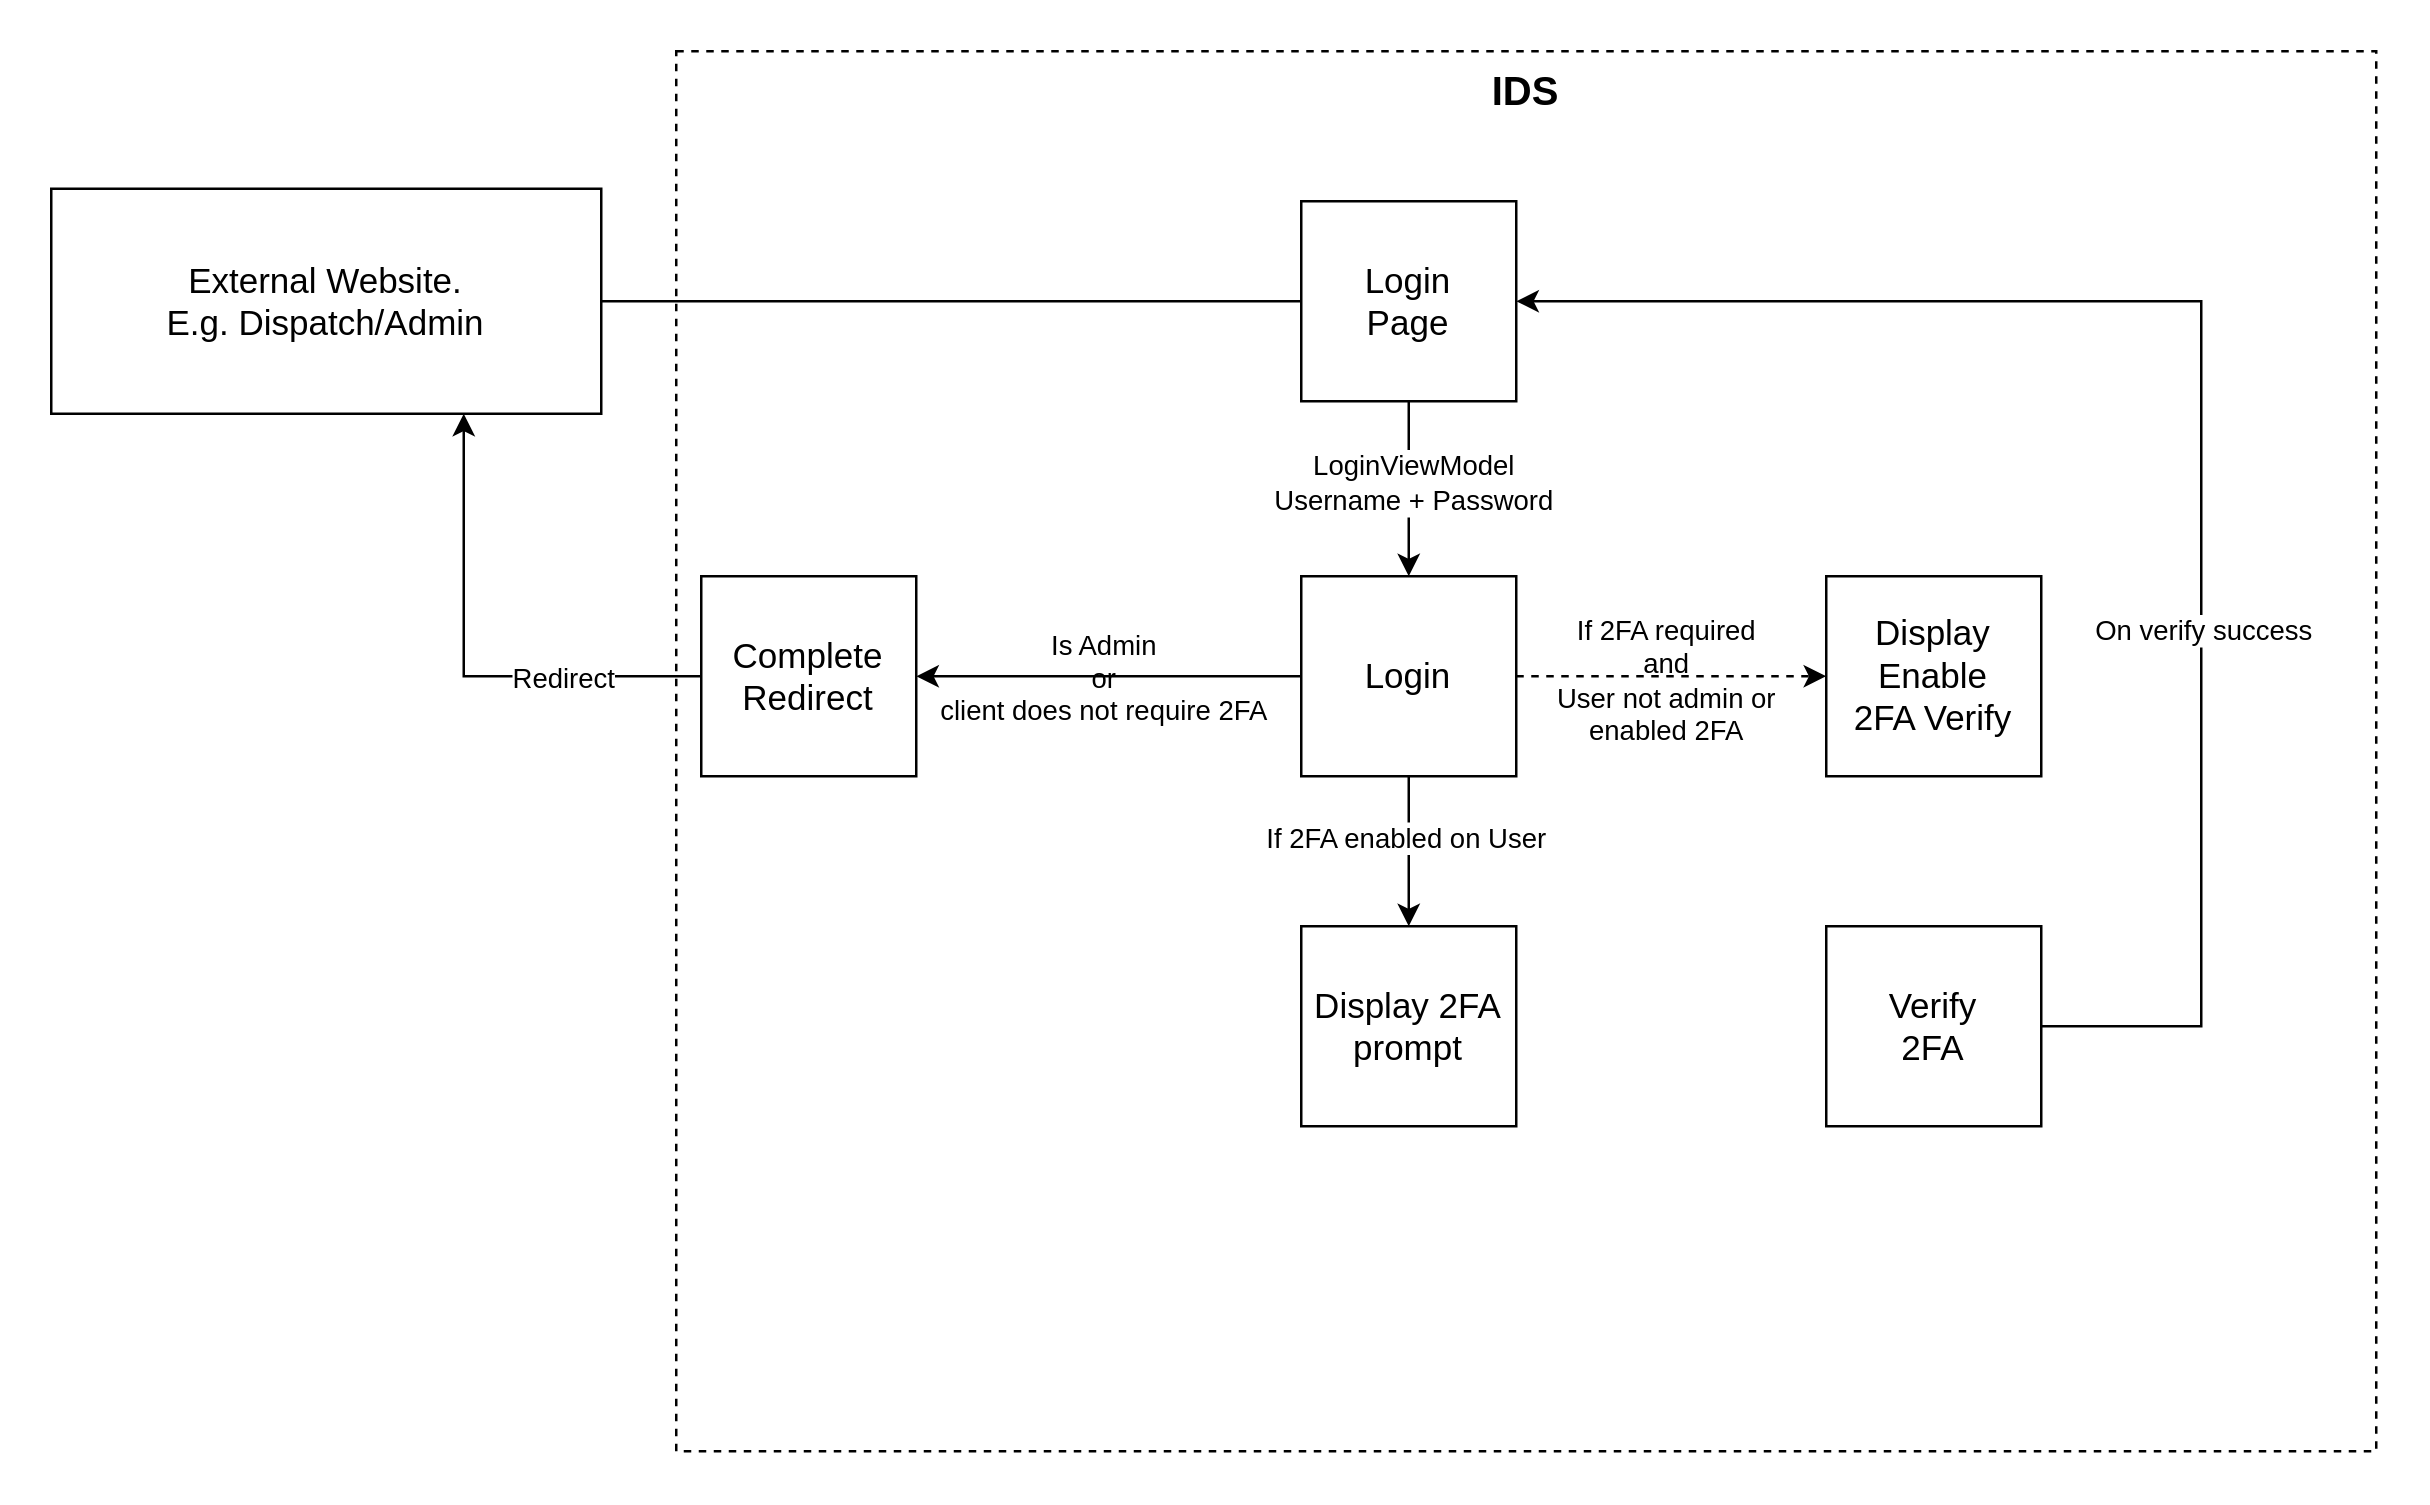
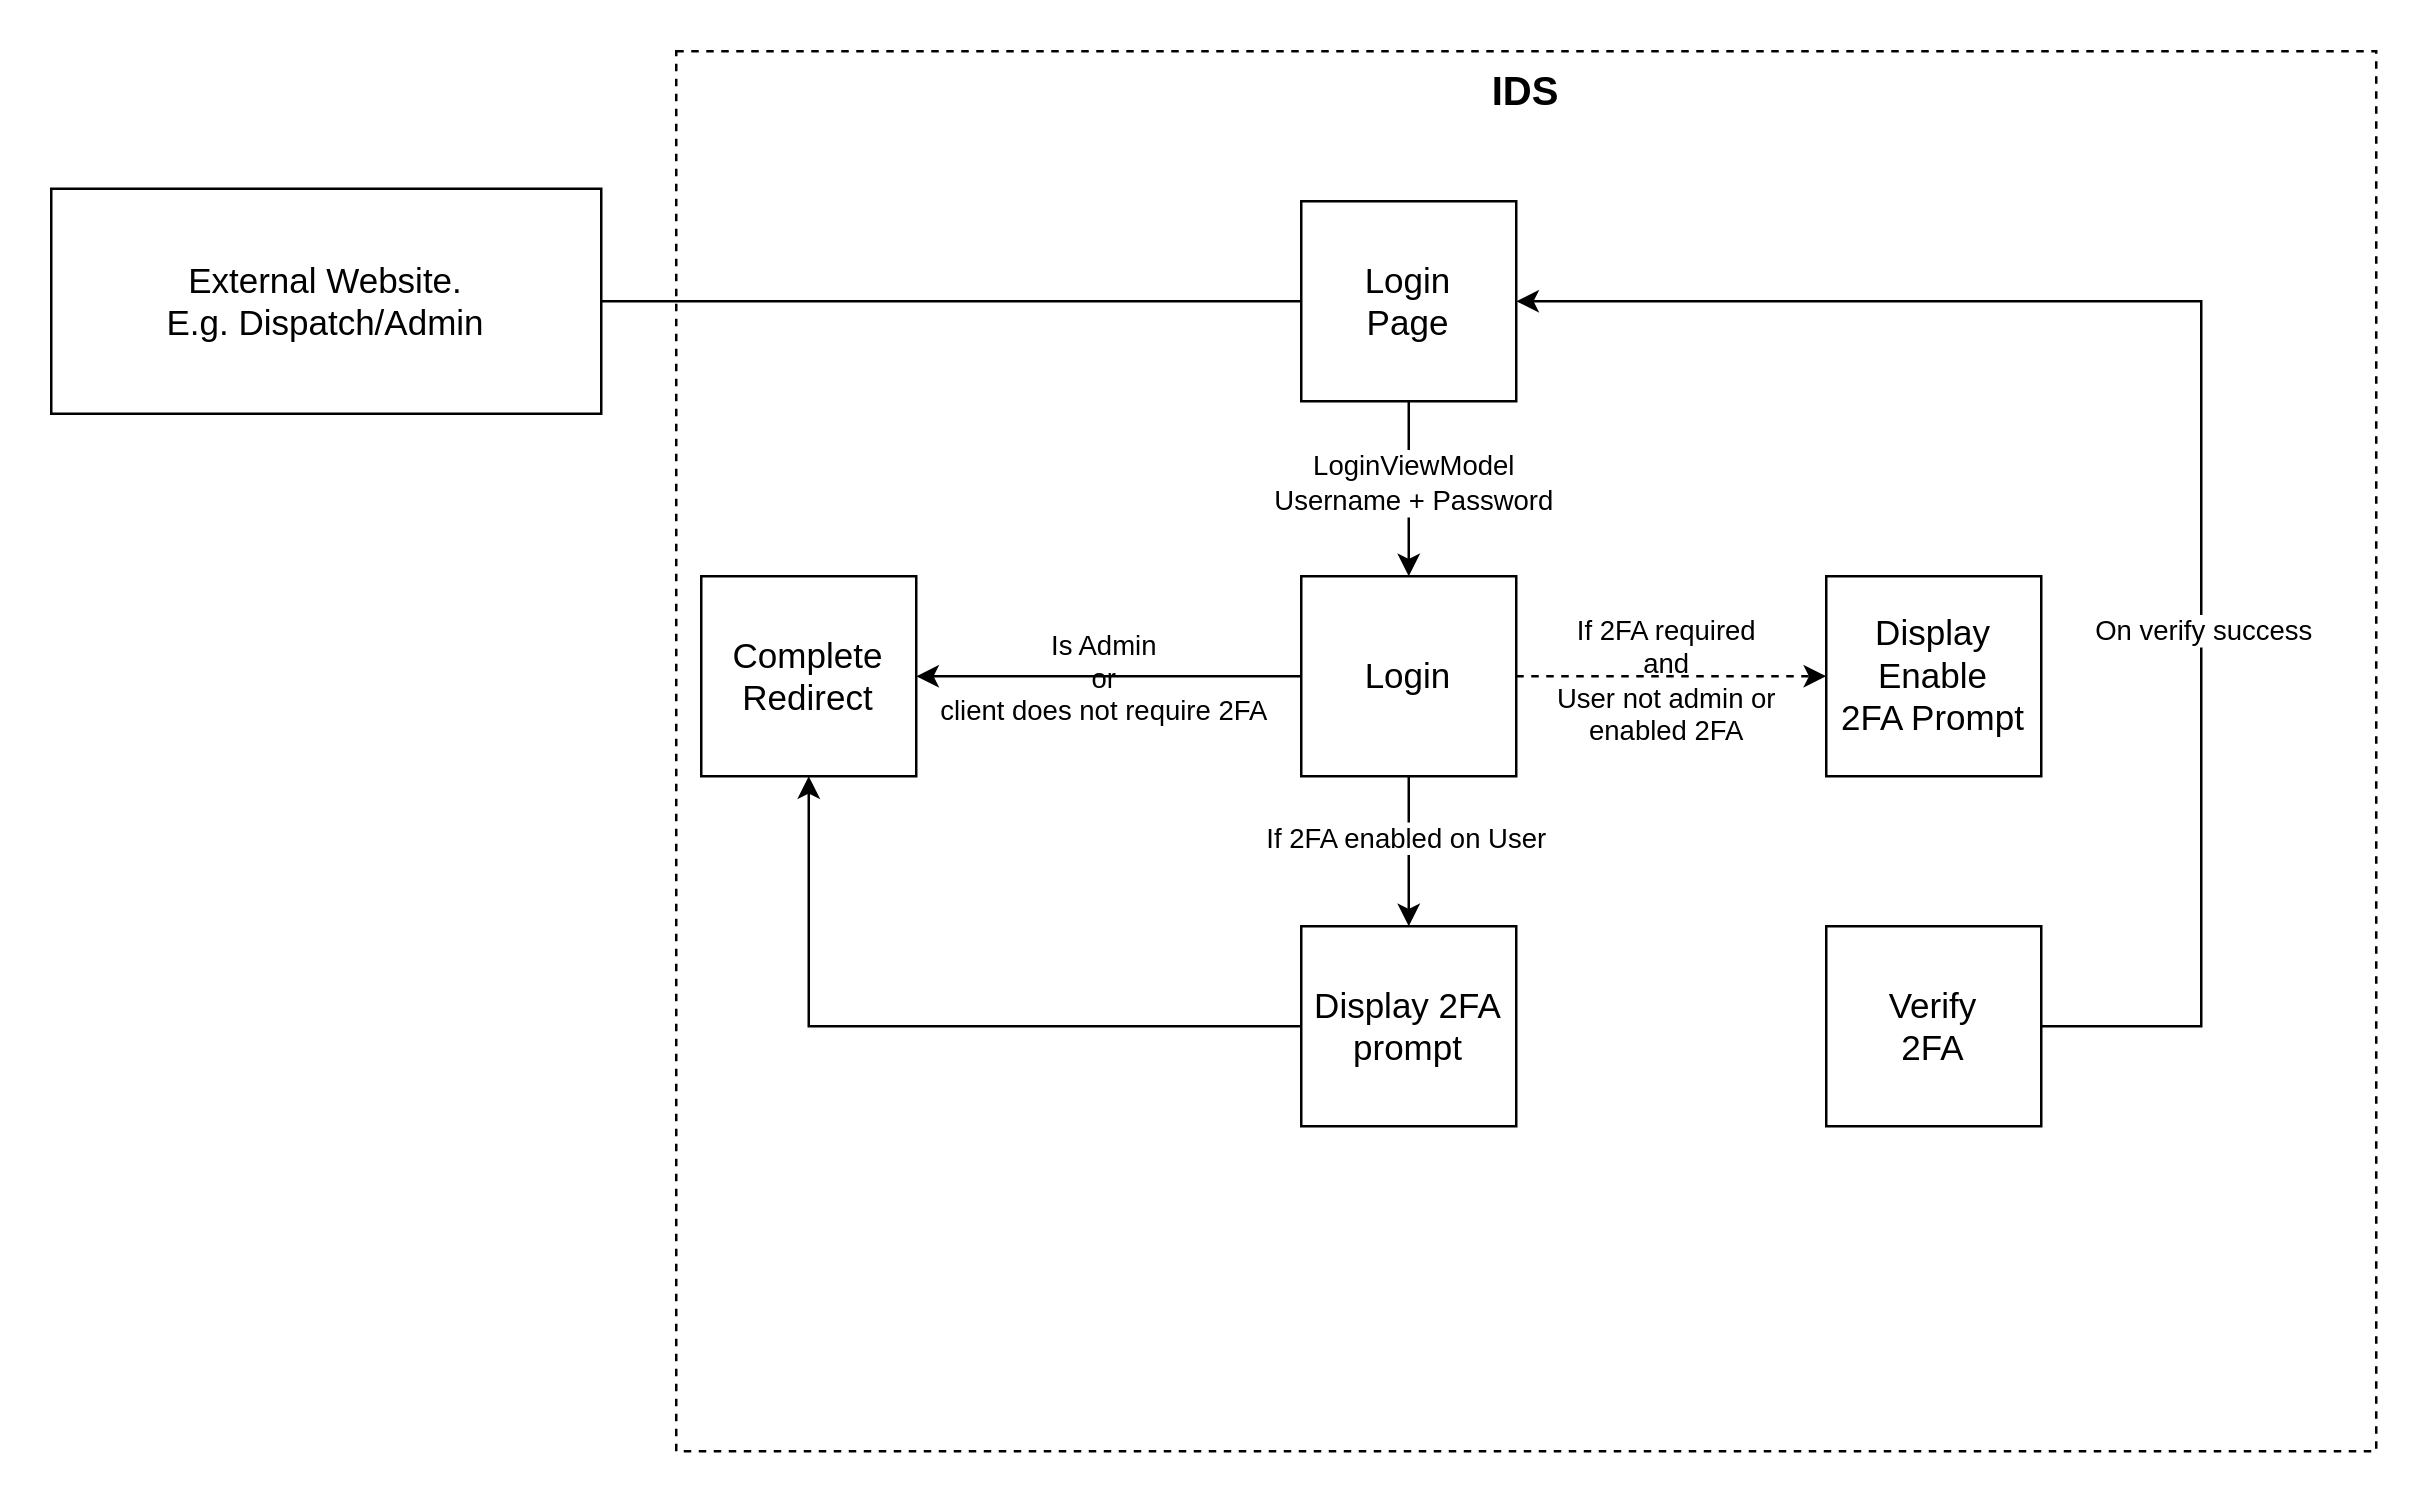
(464, 672) -> none
(1934, 676) -> (1934, 676)
none -> (938, 1026)
